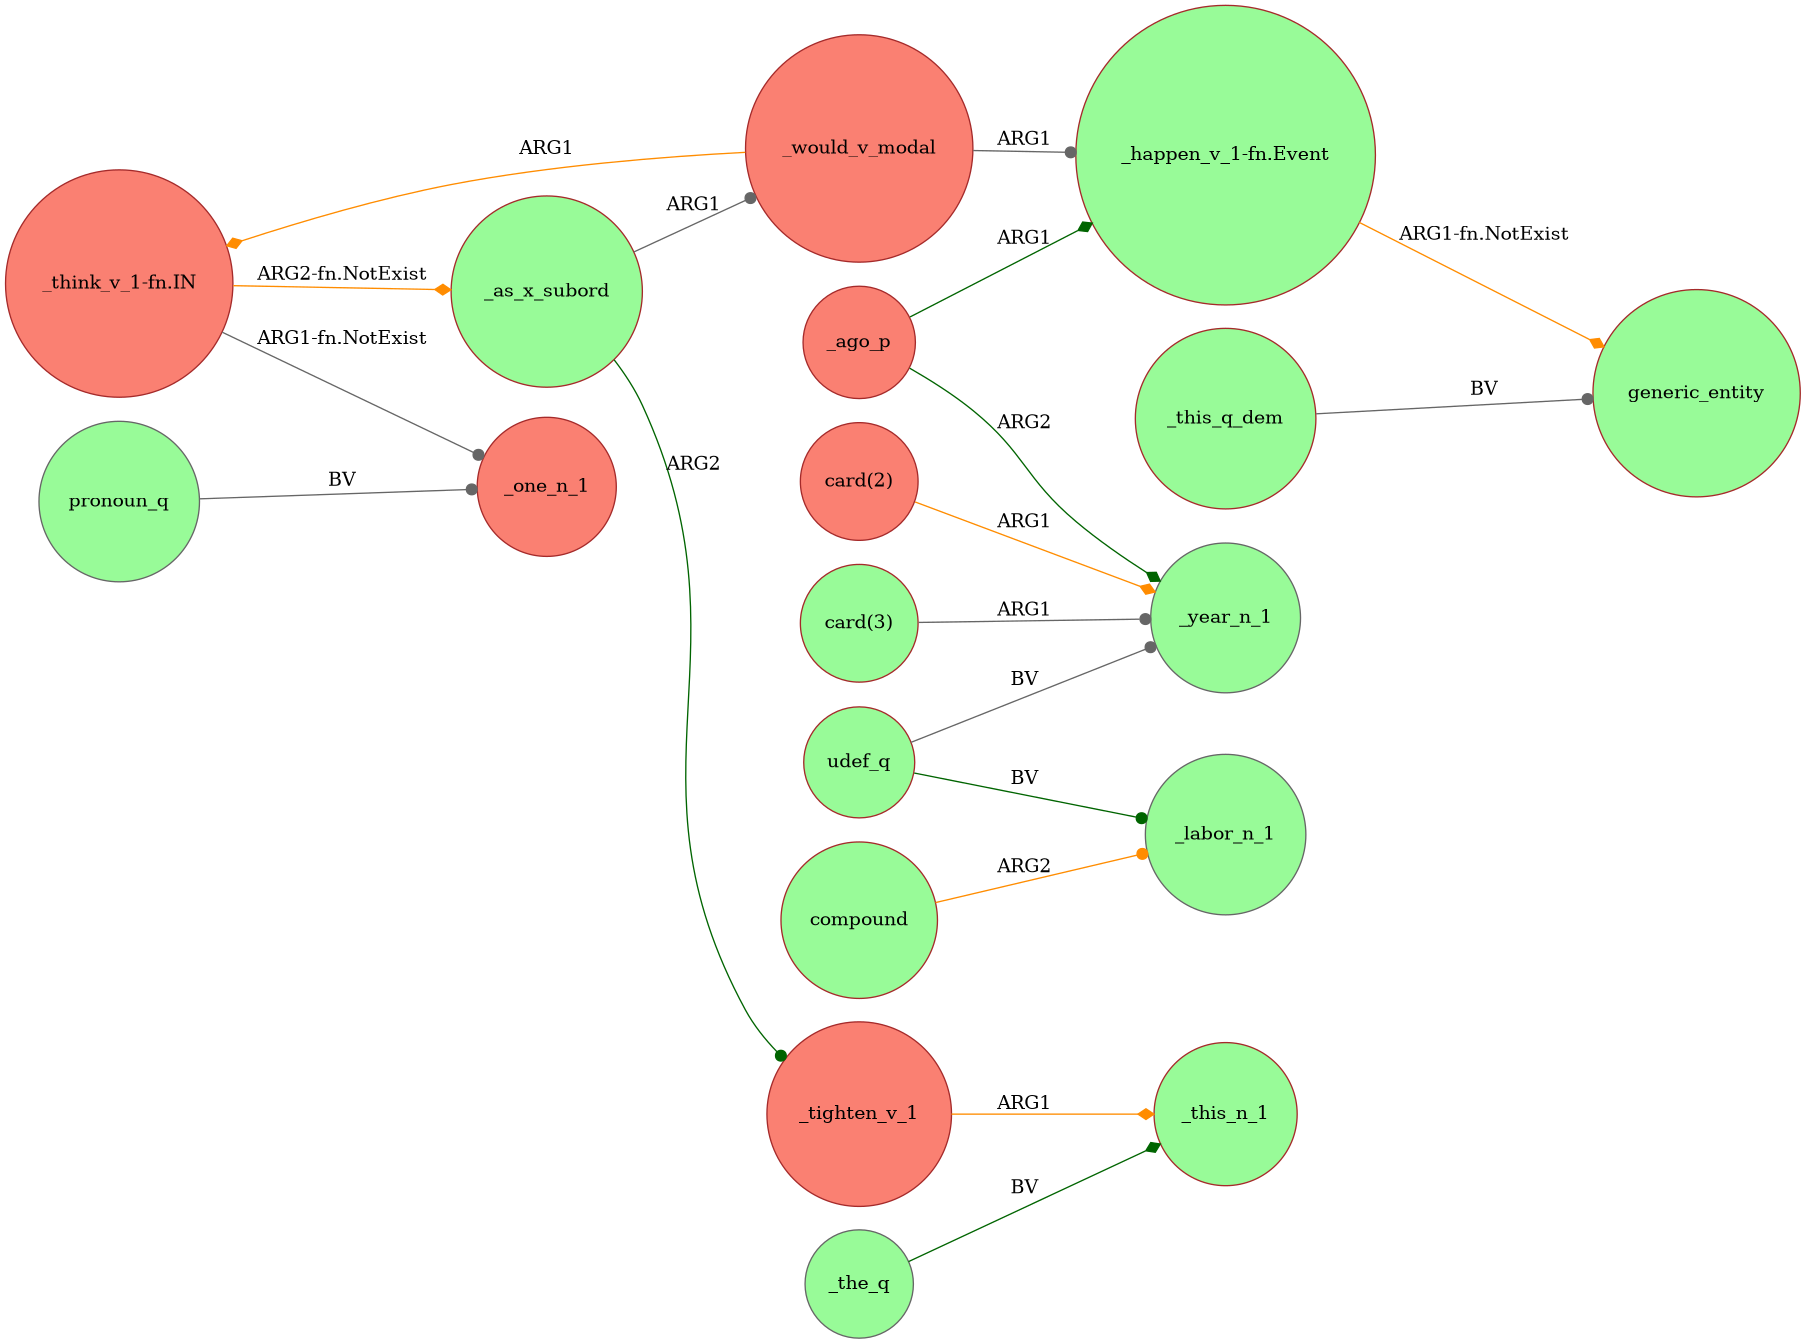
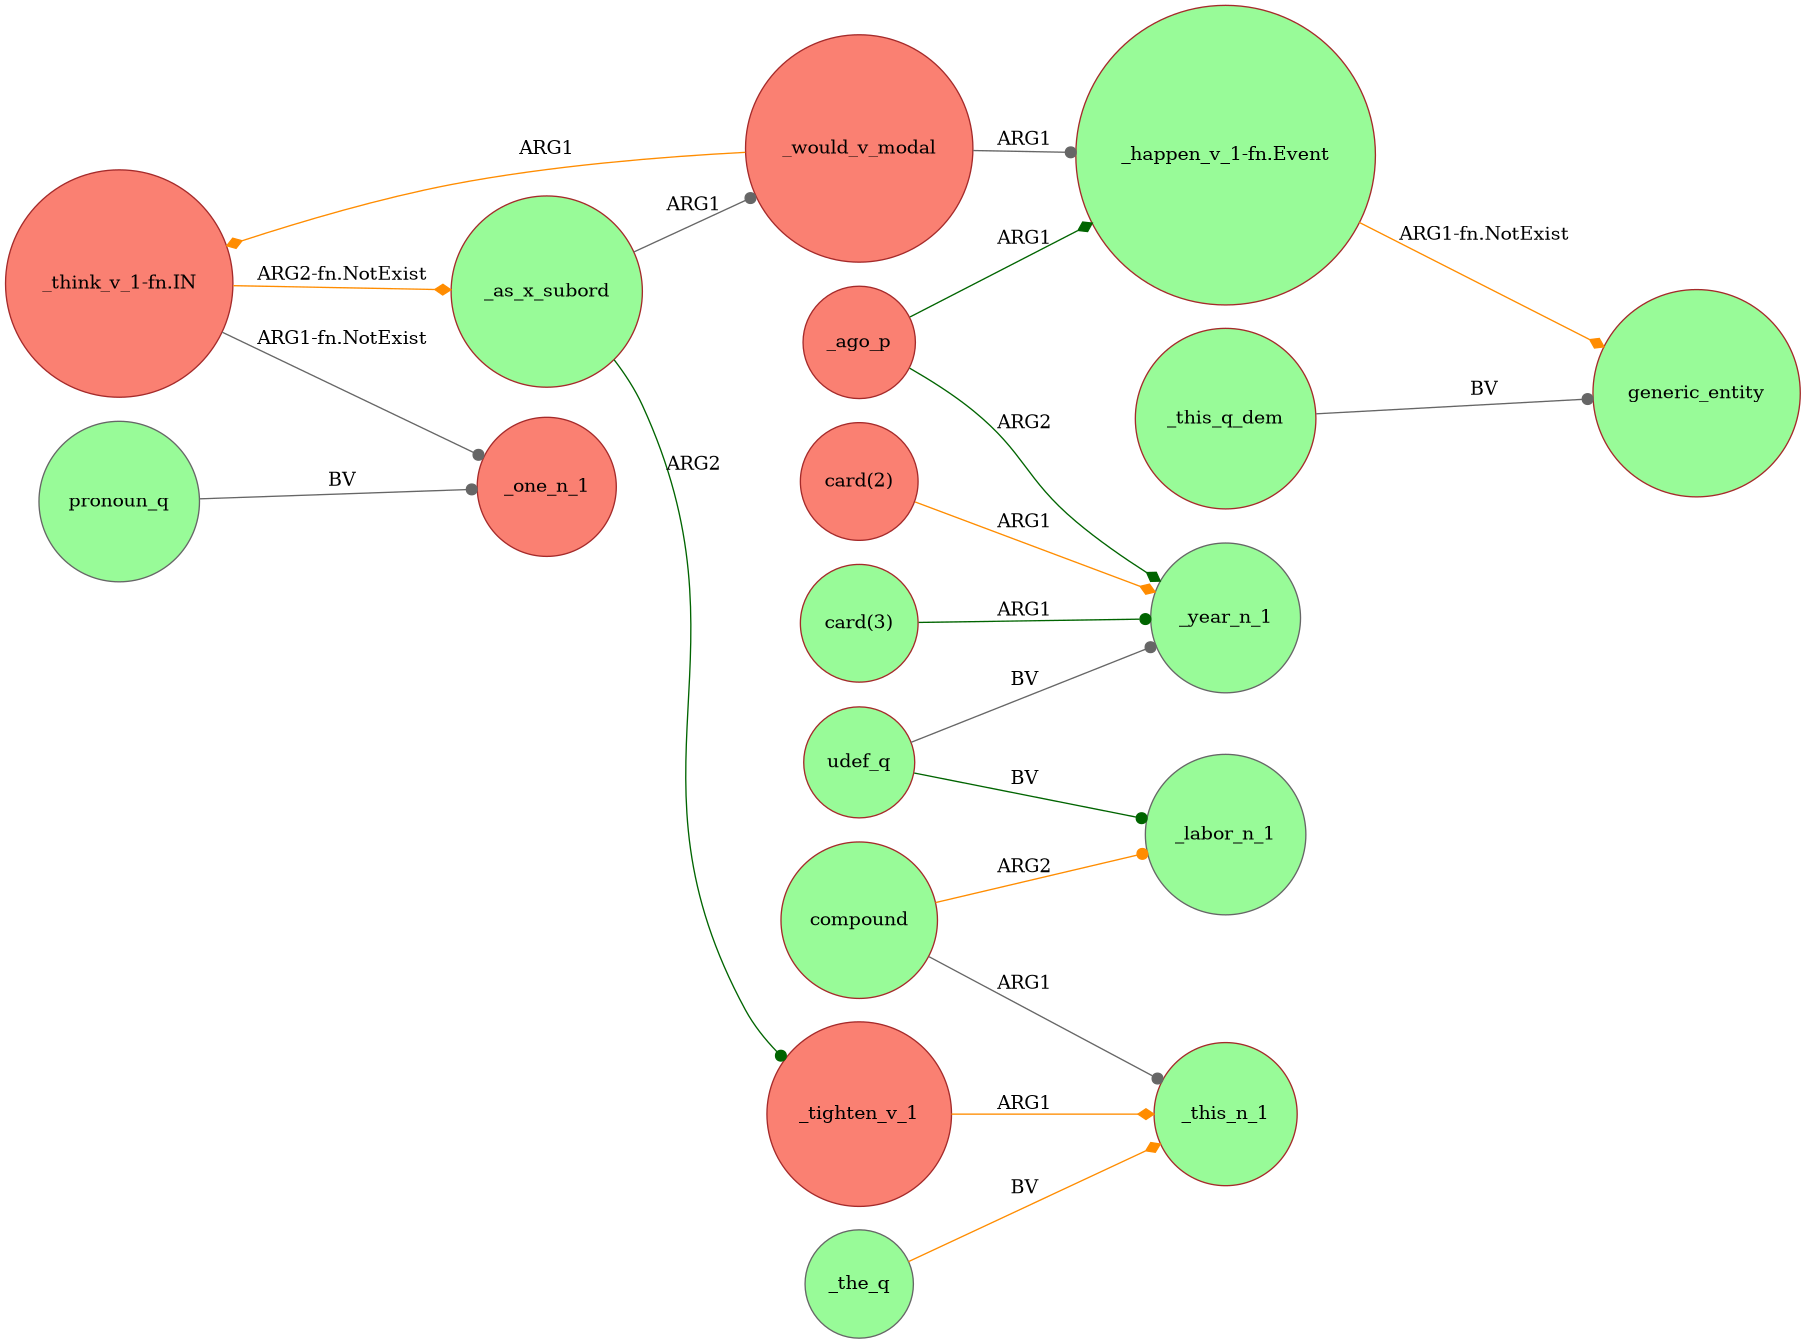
(1029, 621) -> (1029, 621)
none -> (1041, 1016)
(1027, 1206) -> (1027, 1206)
